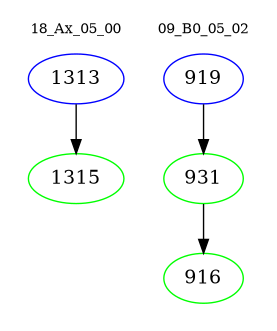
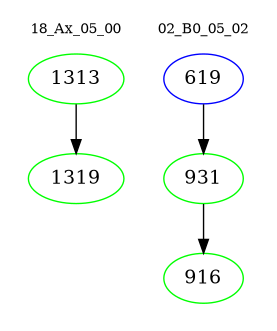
(204, 30) -> (204, 30)
(76, 79) -> (76, 79)
(204, 79) -> (204, 79)
(76, 179) -> (76, 179)
